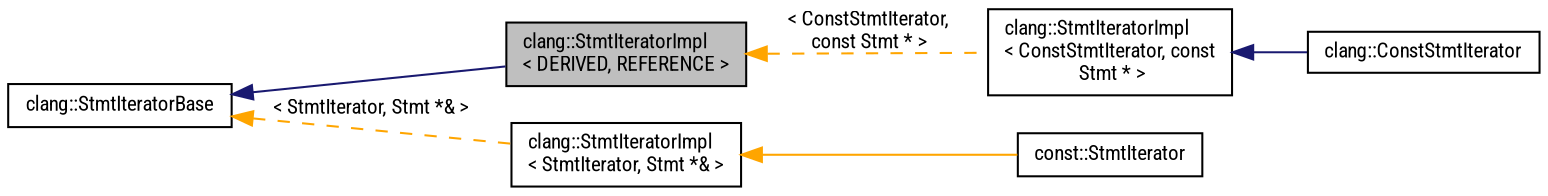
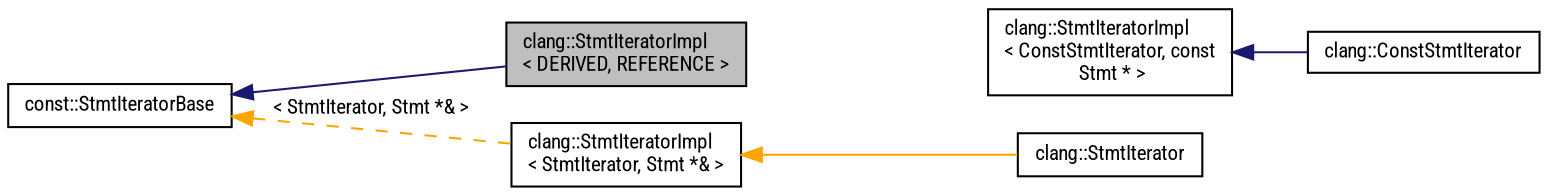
(878, 53) -> none
(120, 106) -> (120, 106)
(1110, 155) -> (1110, 155)
